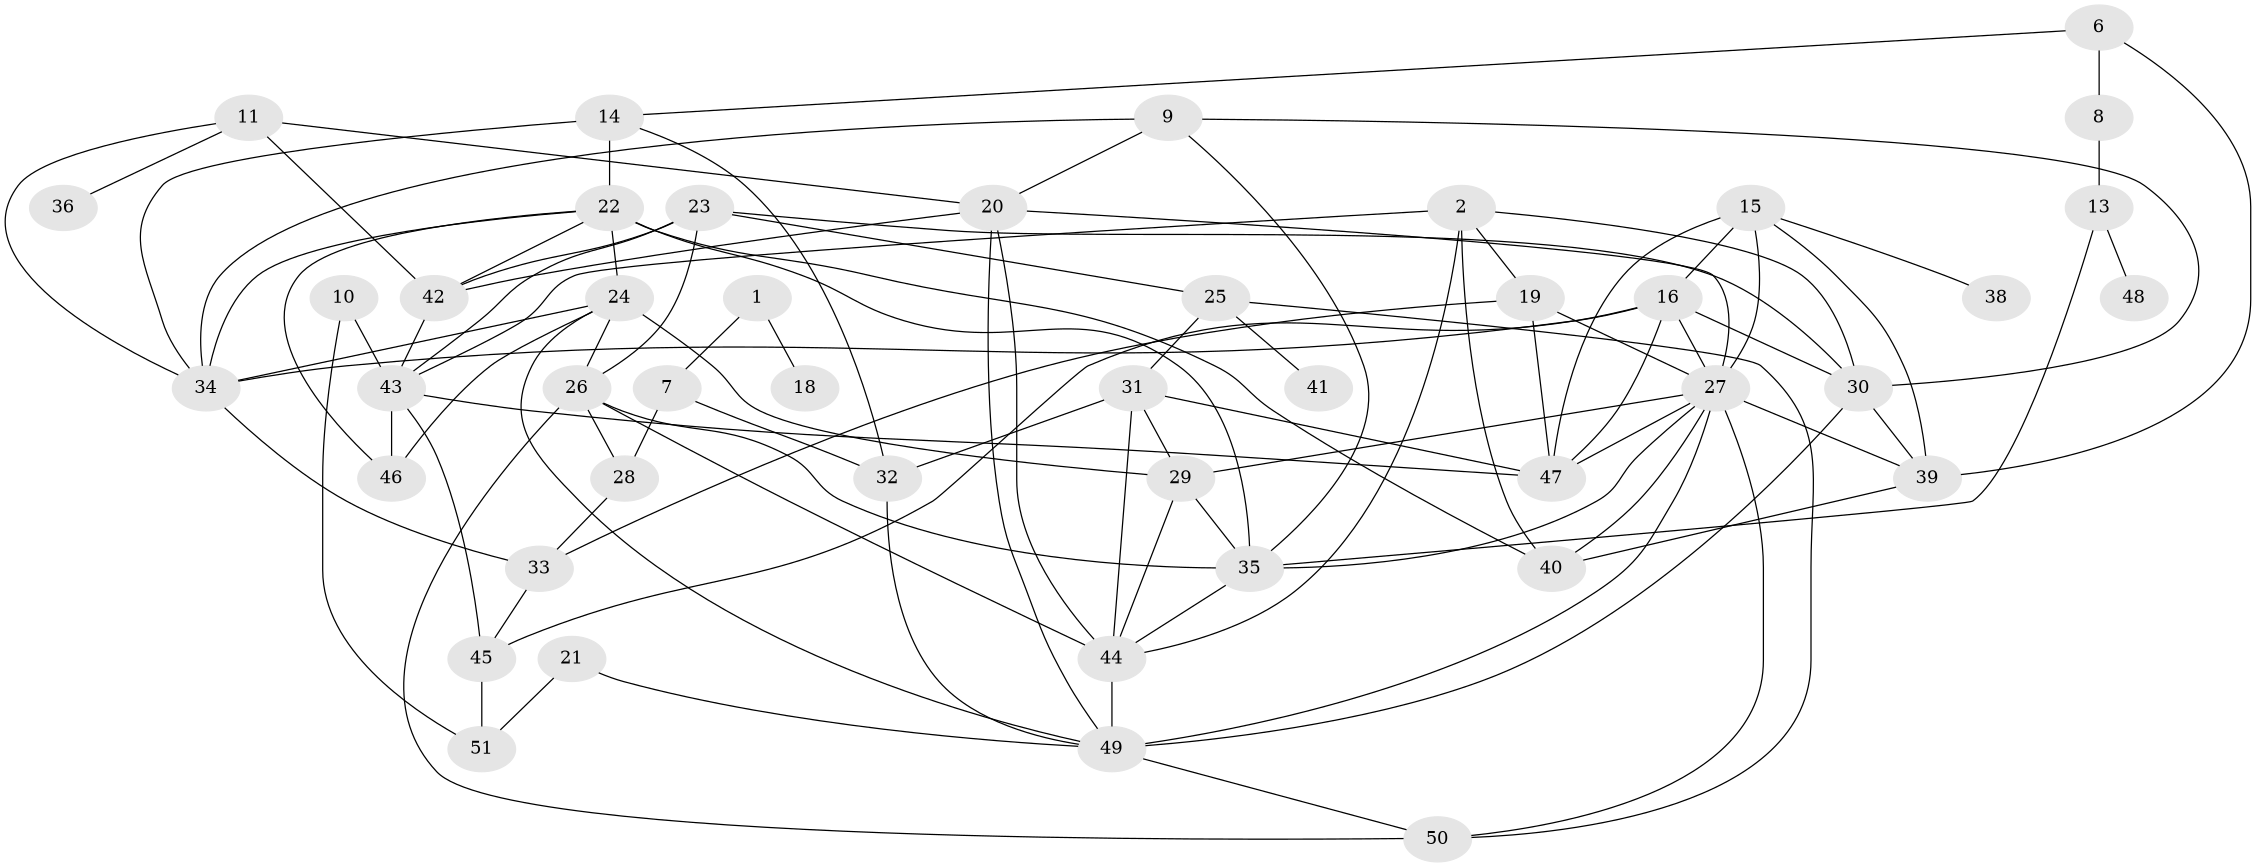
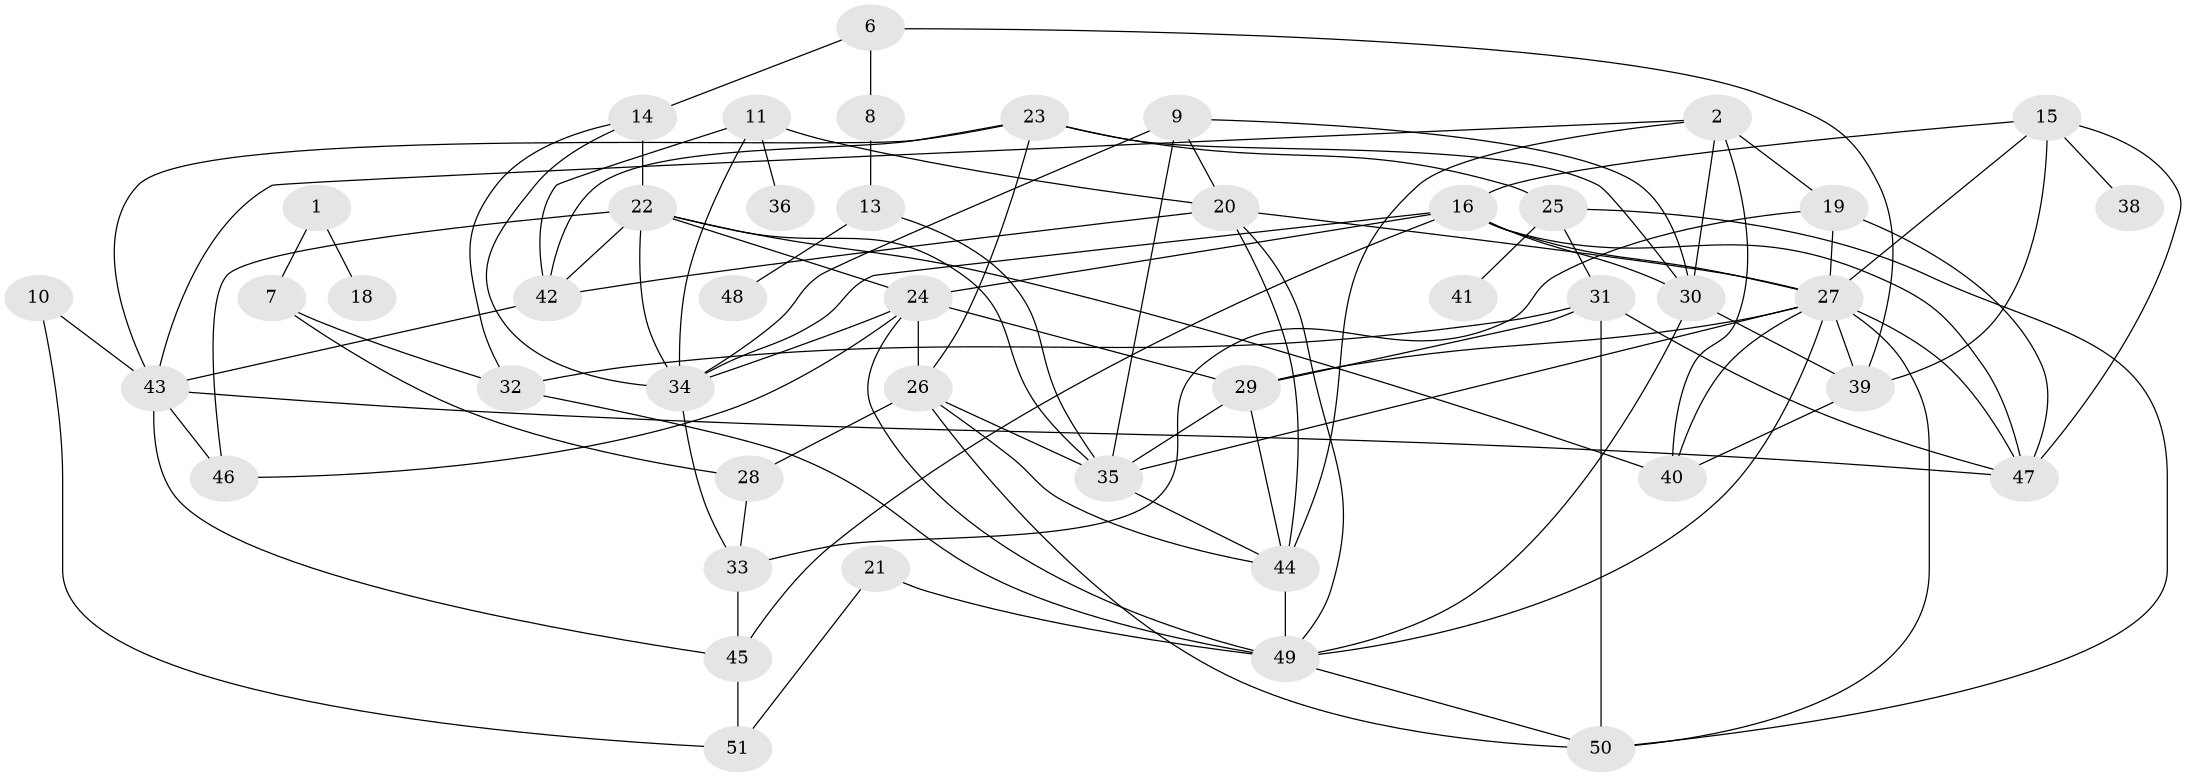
none -> (1191, 253)
(1123, 524) -> (1601, 524)
